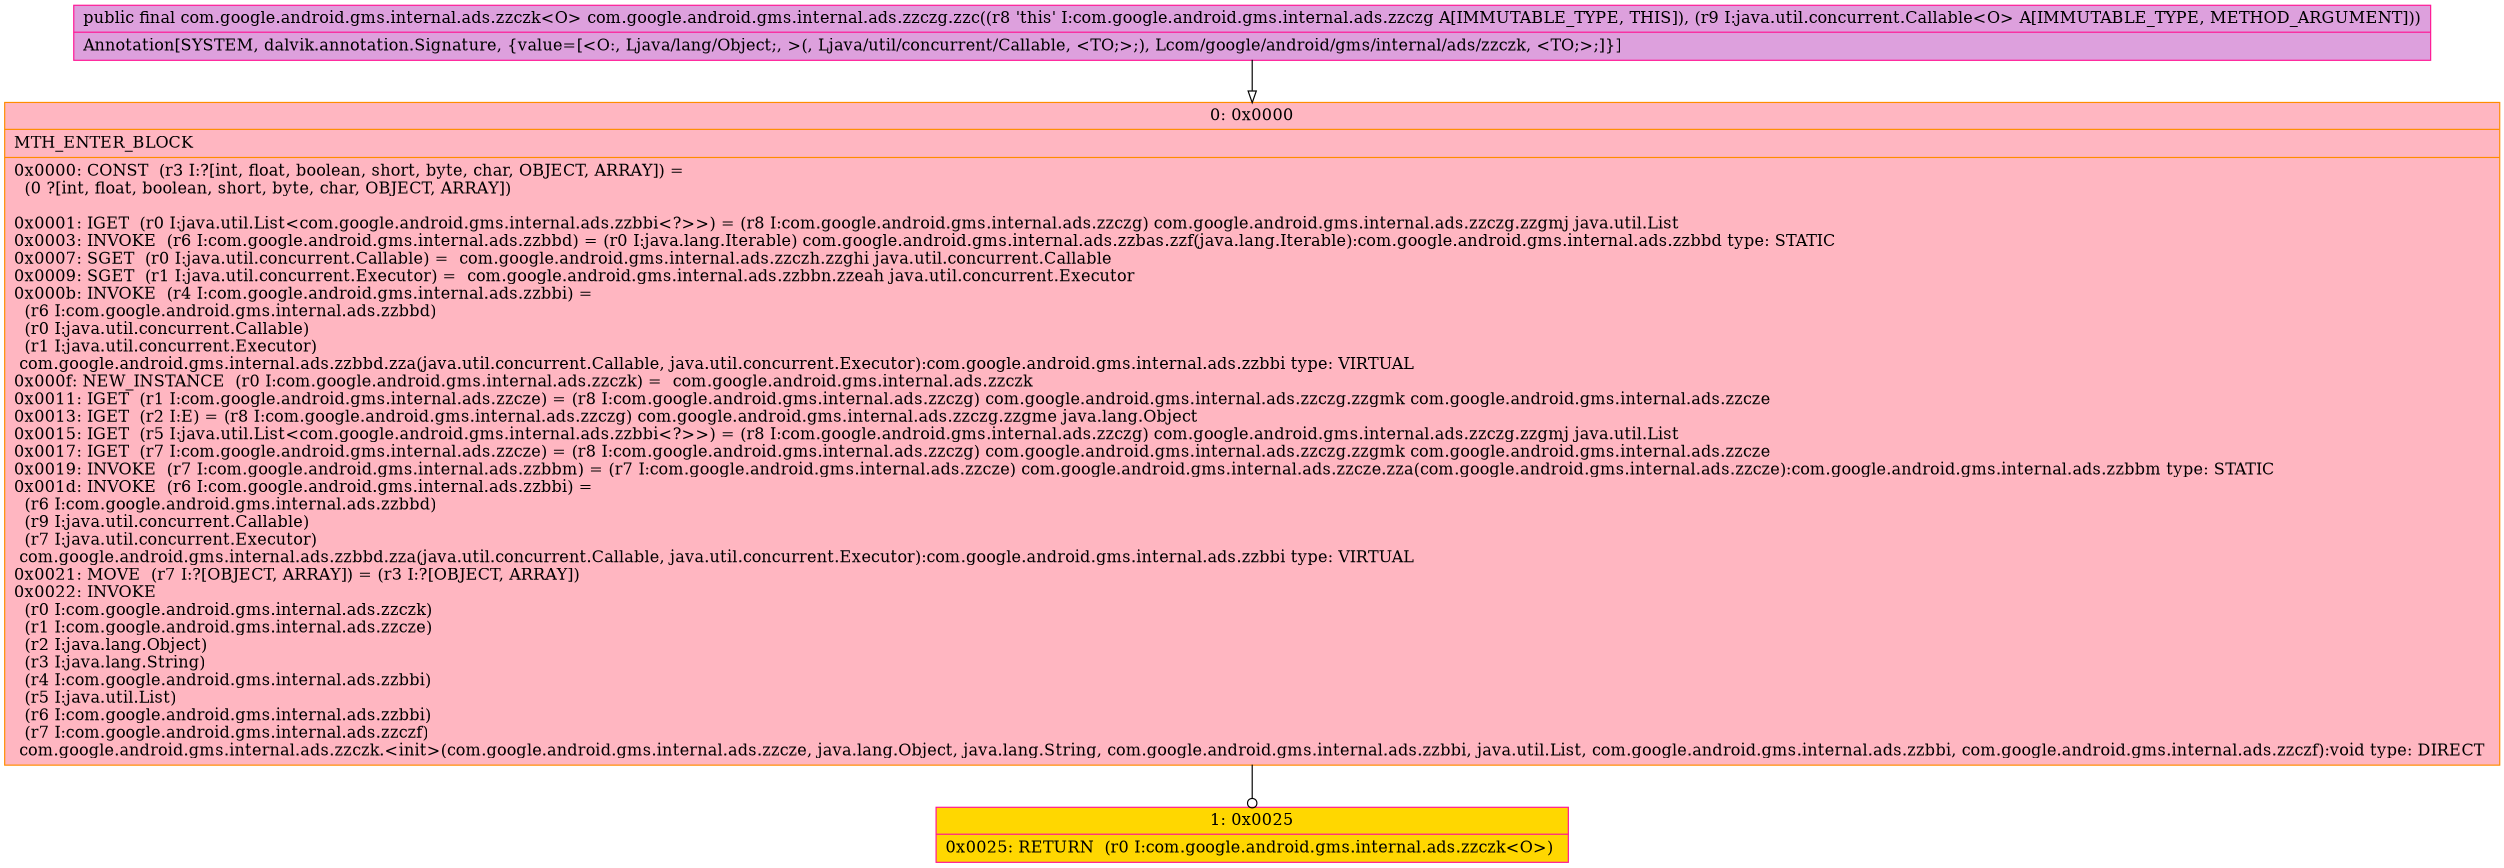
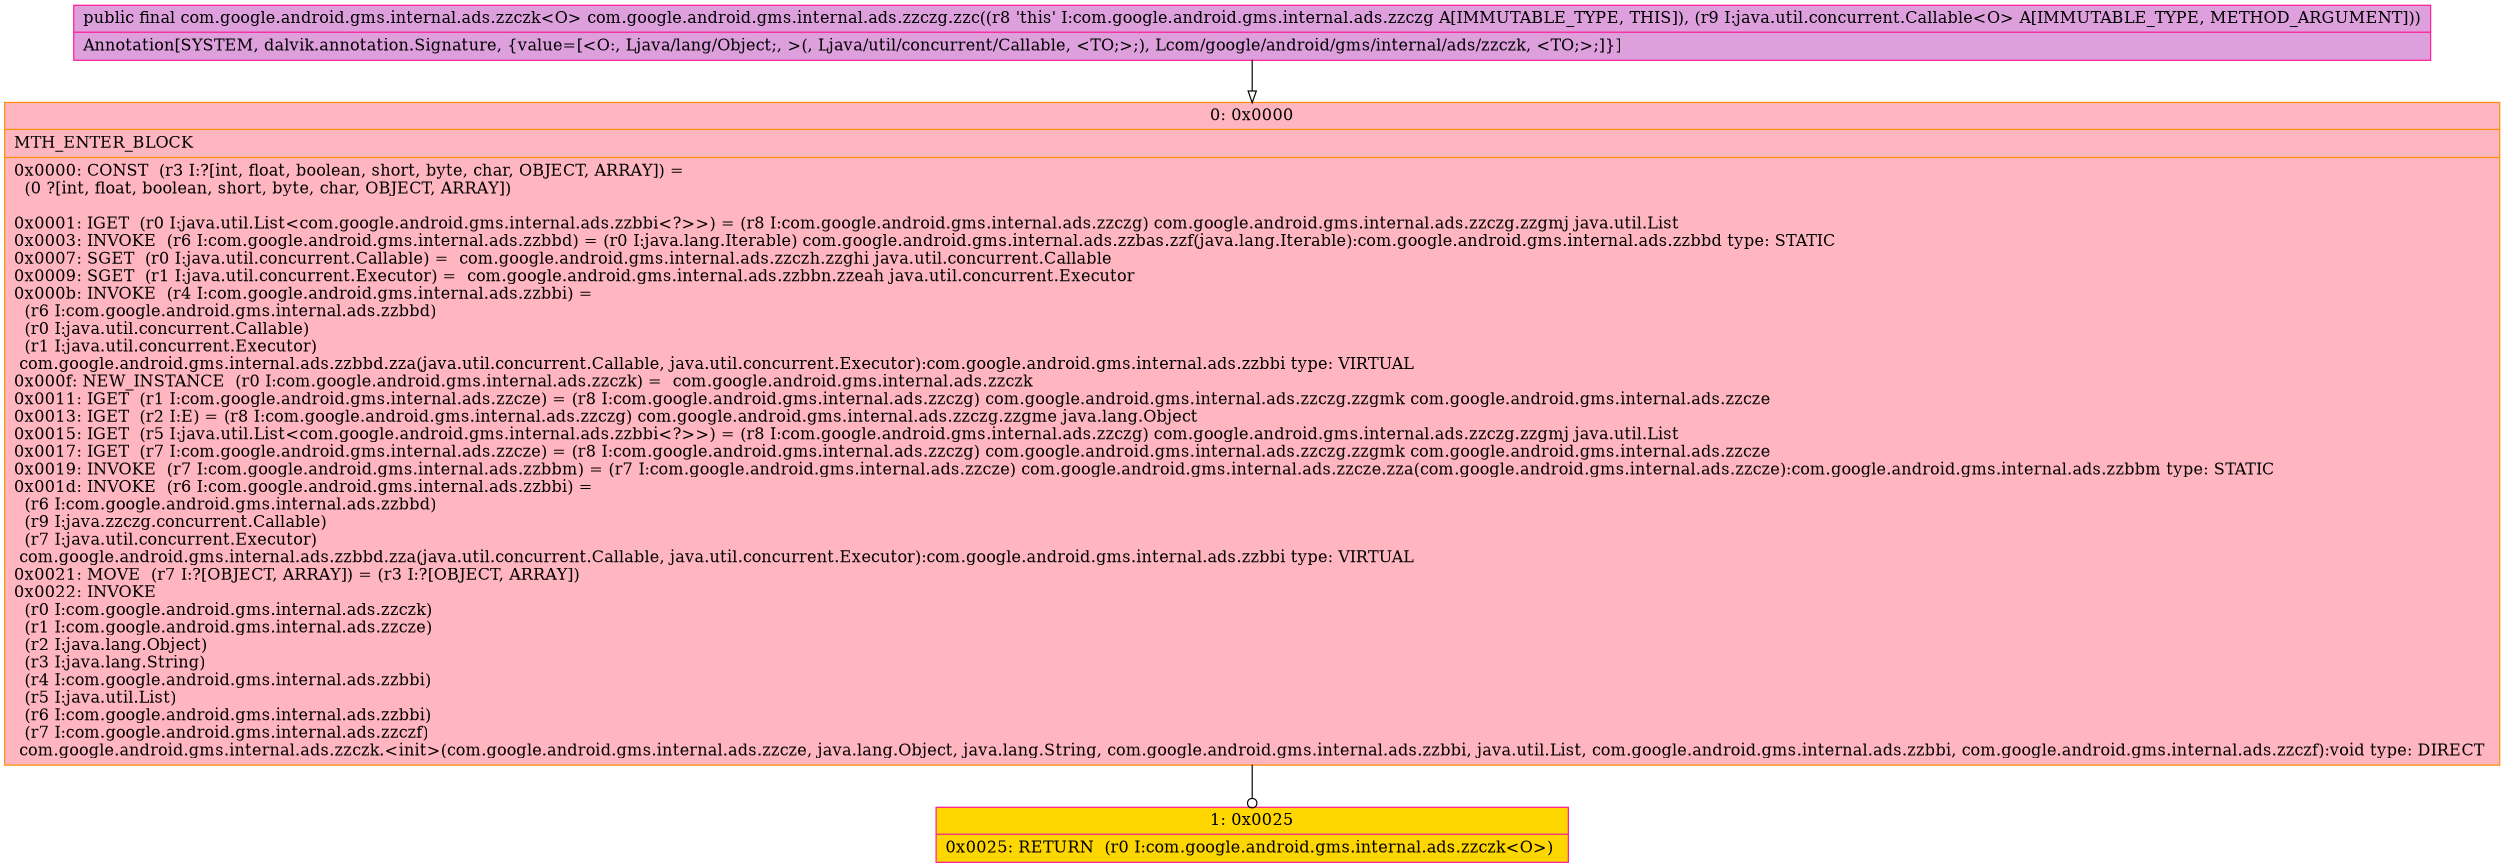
(162, 522) -> (171, 522)
